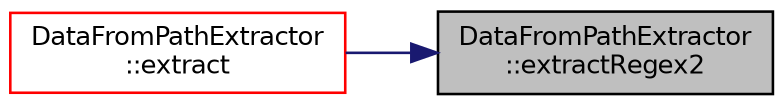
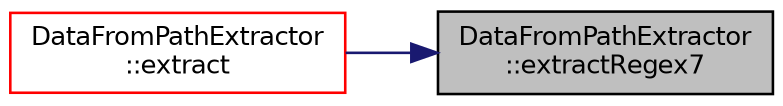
(605, 53) -> (605, 53)
